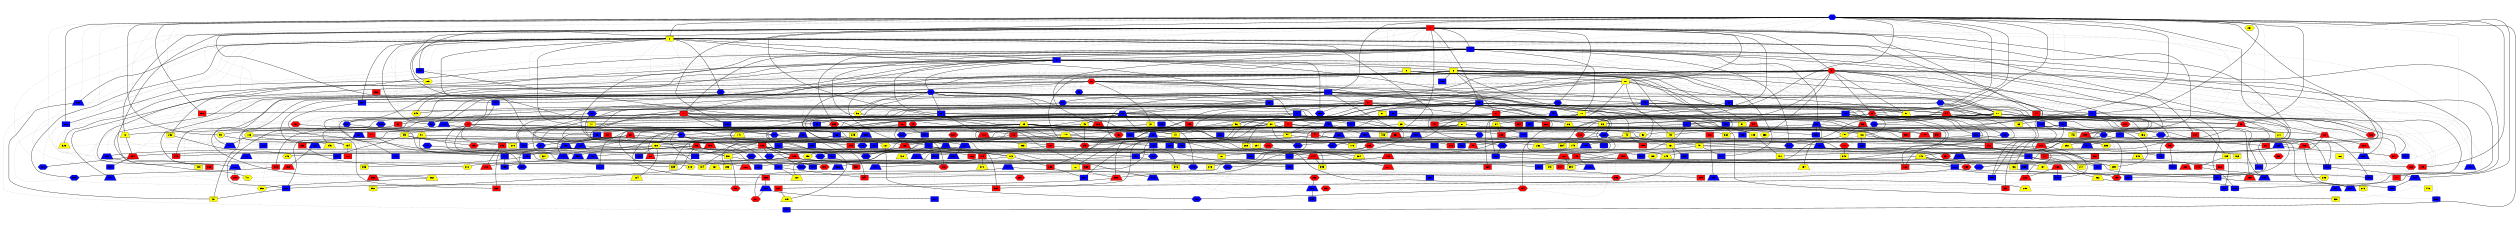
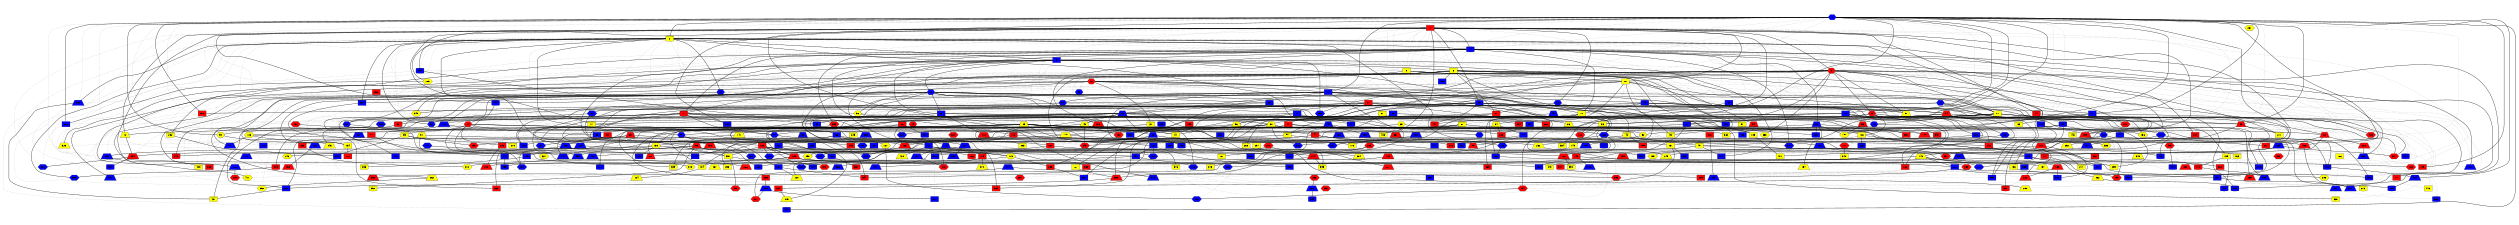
(1711, 163) -> none
(653, 164) -> (663, 176)
